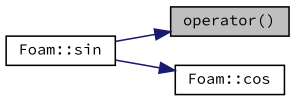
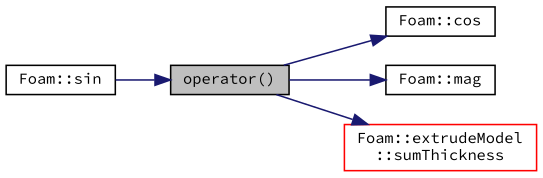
(138, 64) -> (328, 53)
none -> (440, 80)
none -> (440, 148)
